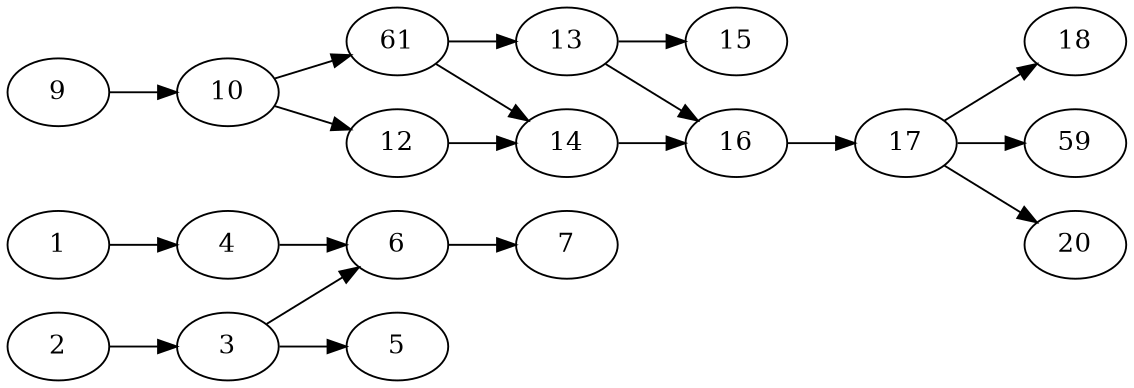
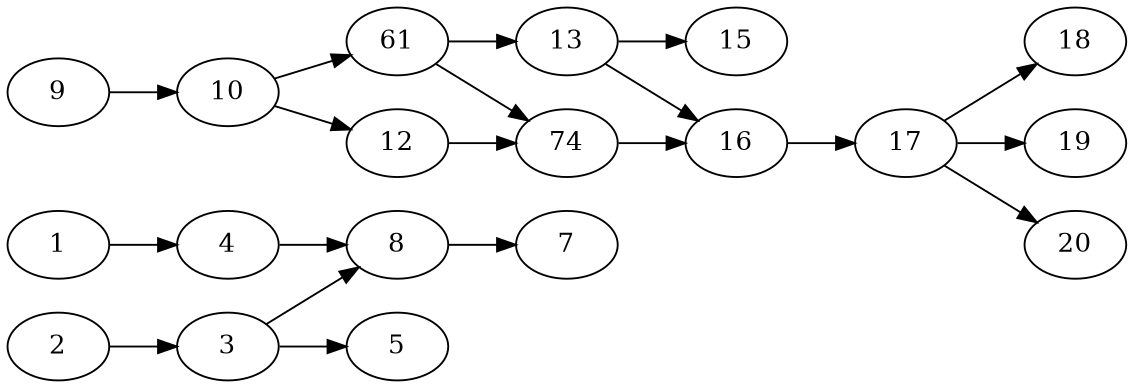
(567, 143) -> (567, 143)
(1075, 143) -> (1075, 143)
(397, 245) -> (397, 245)
